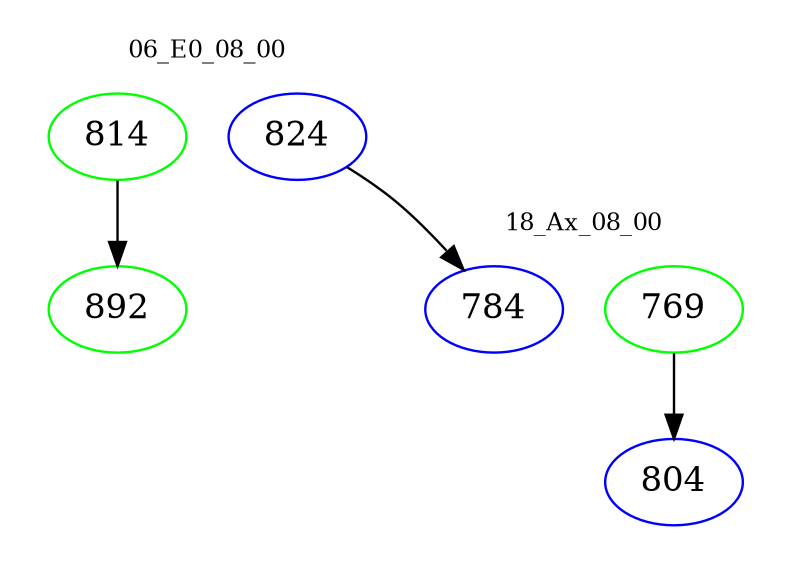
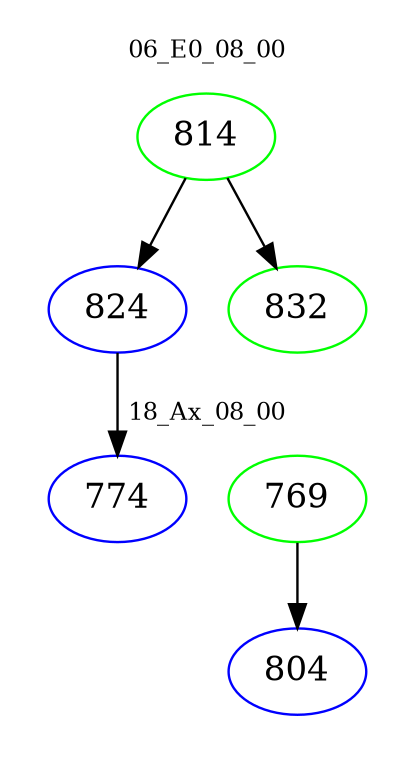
none -> (168, 212)
(118, 309) -> (297, 309)
(494, 309) -> (118, 499)
